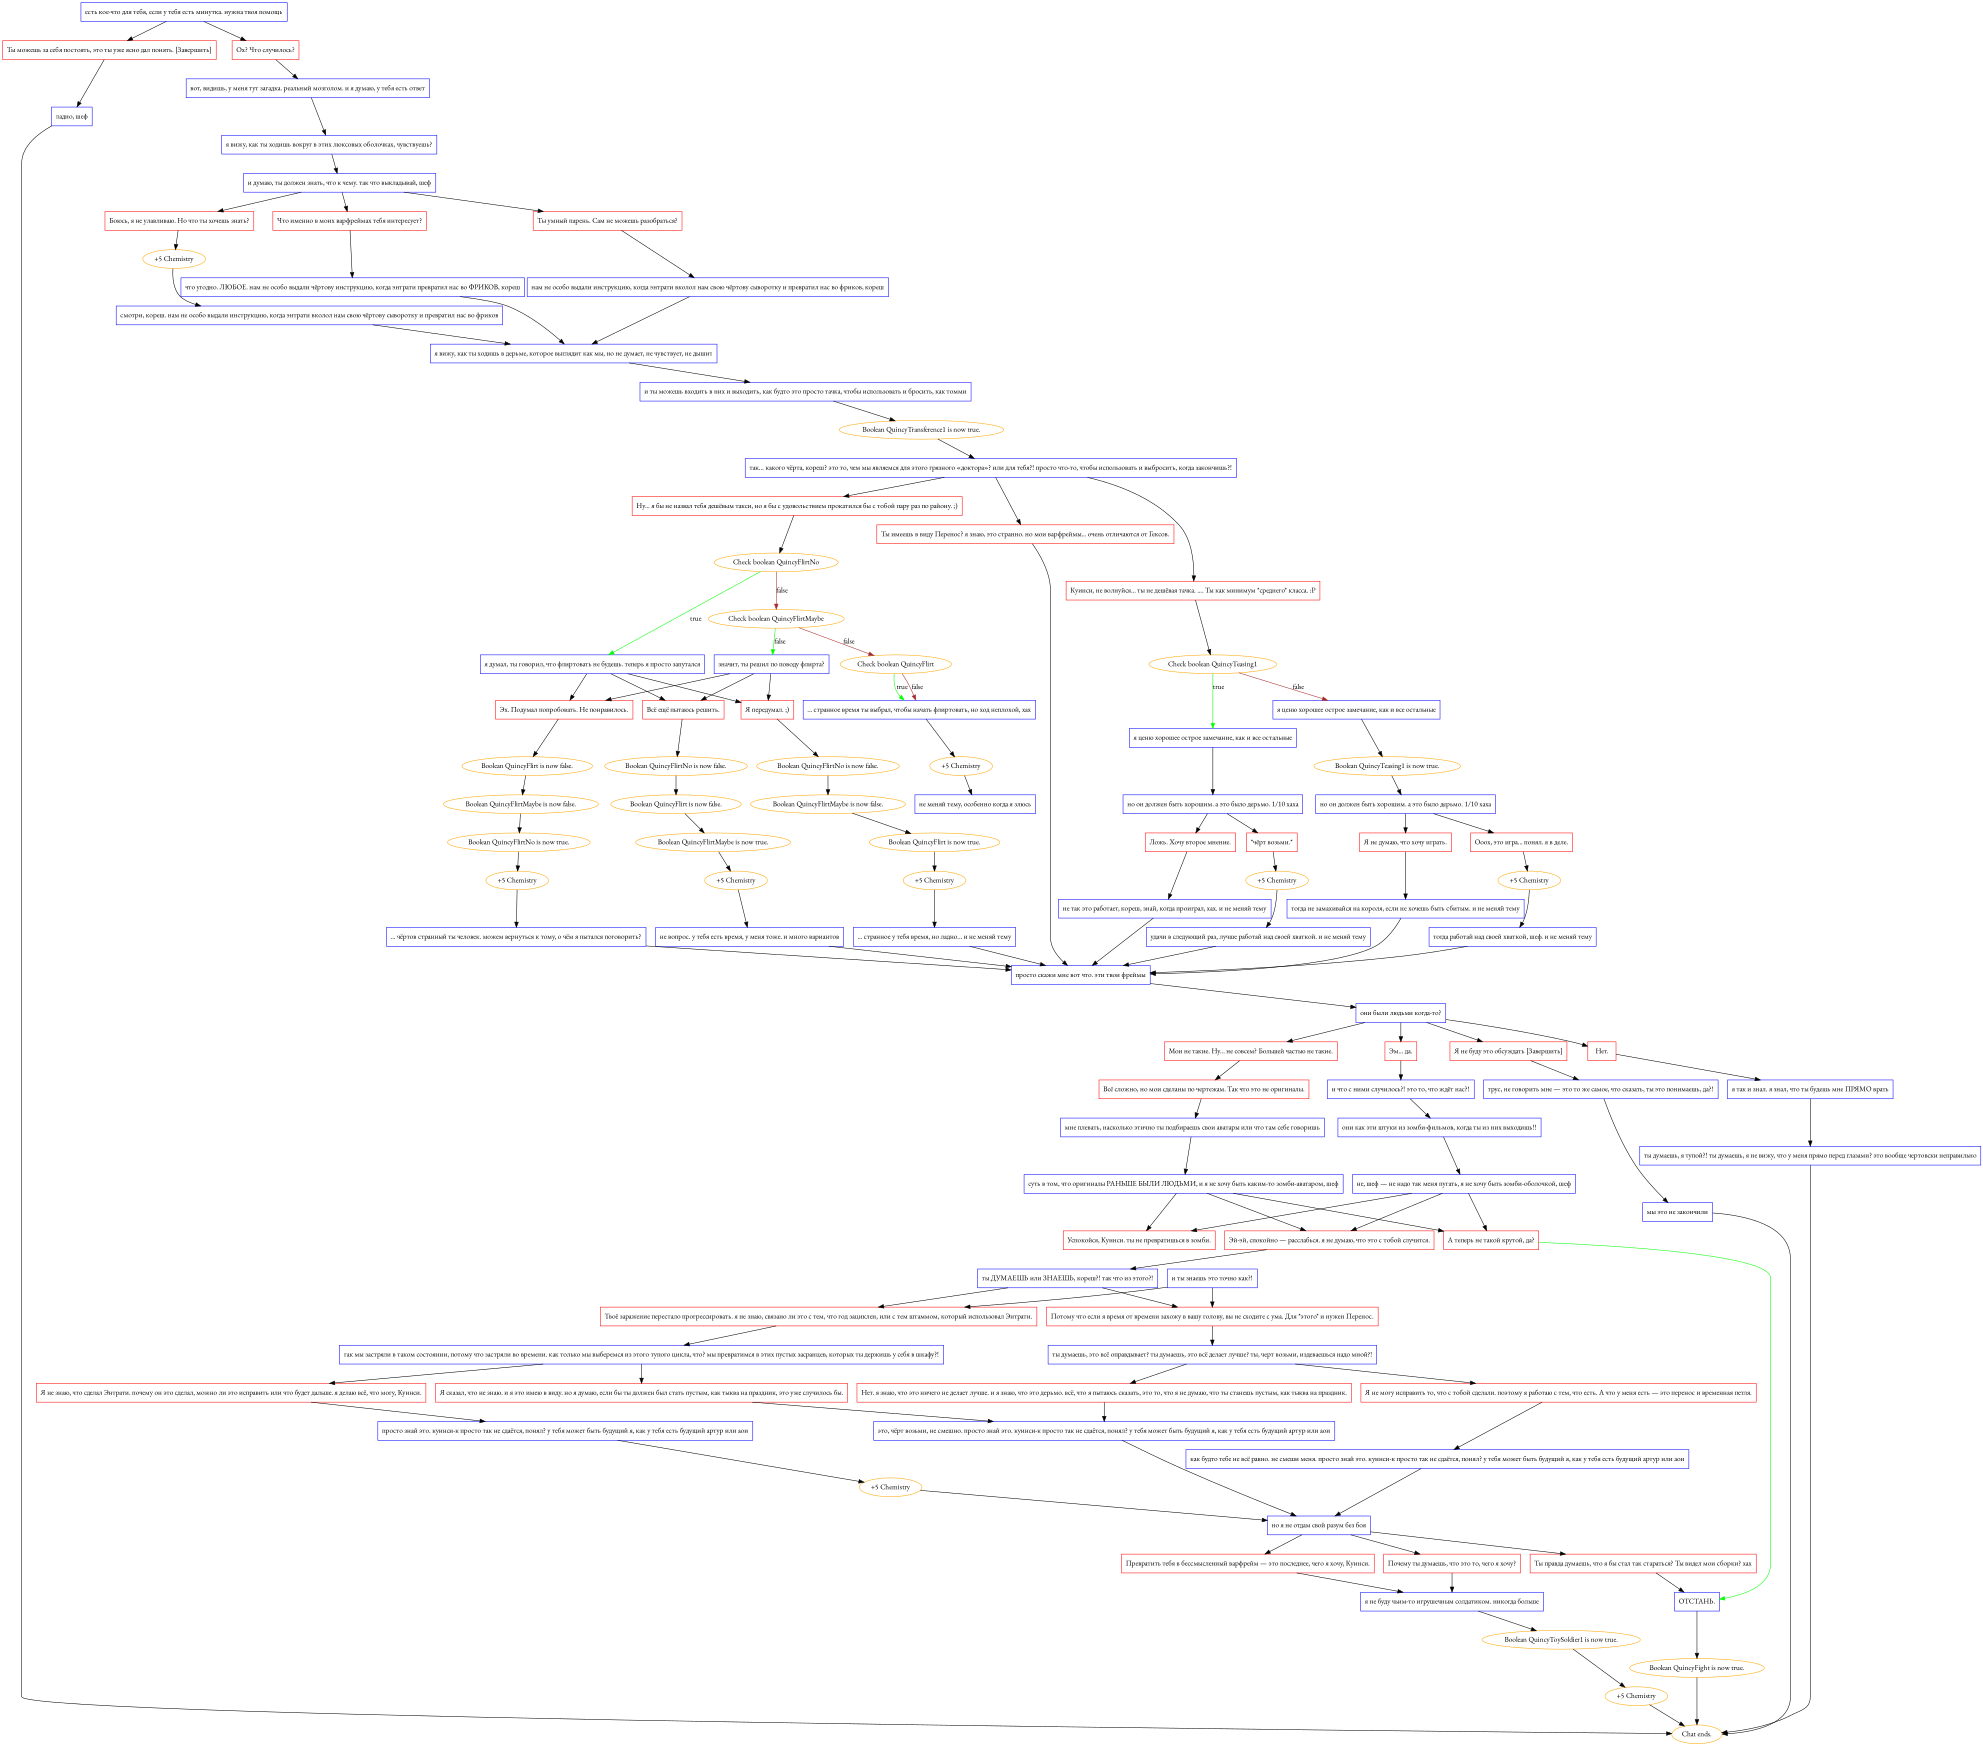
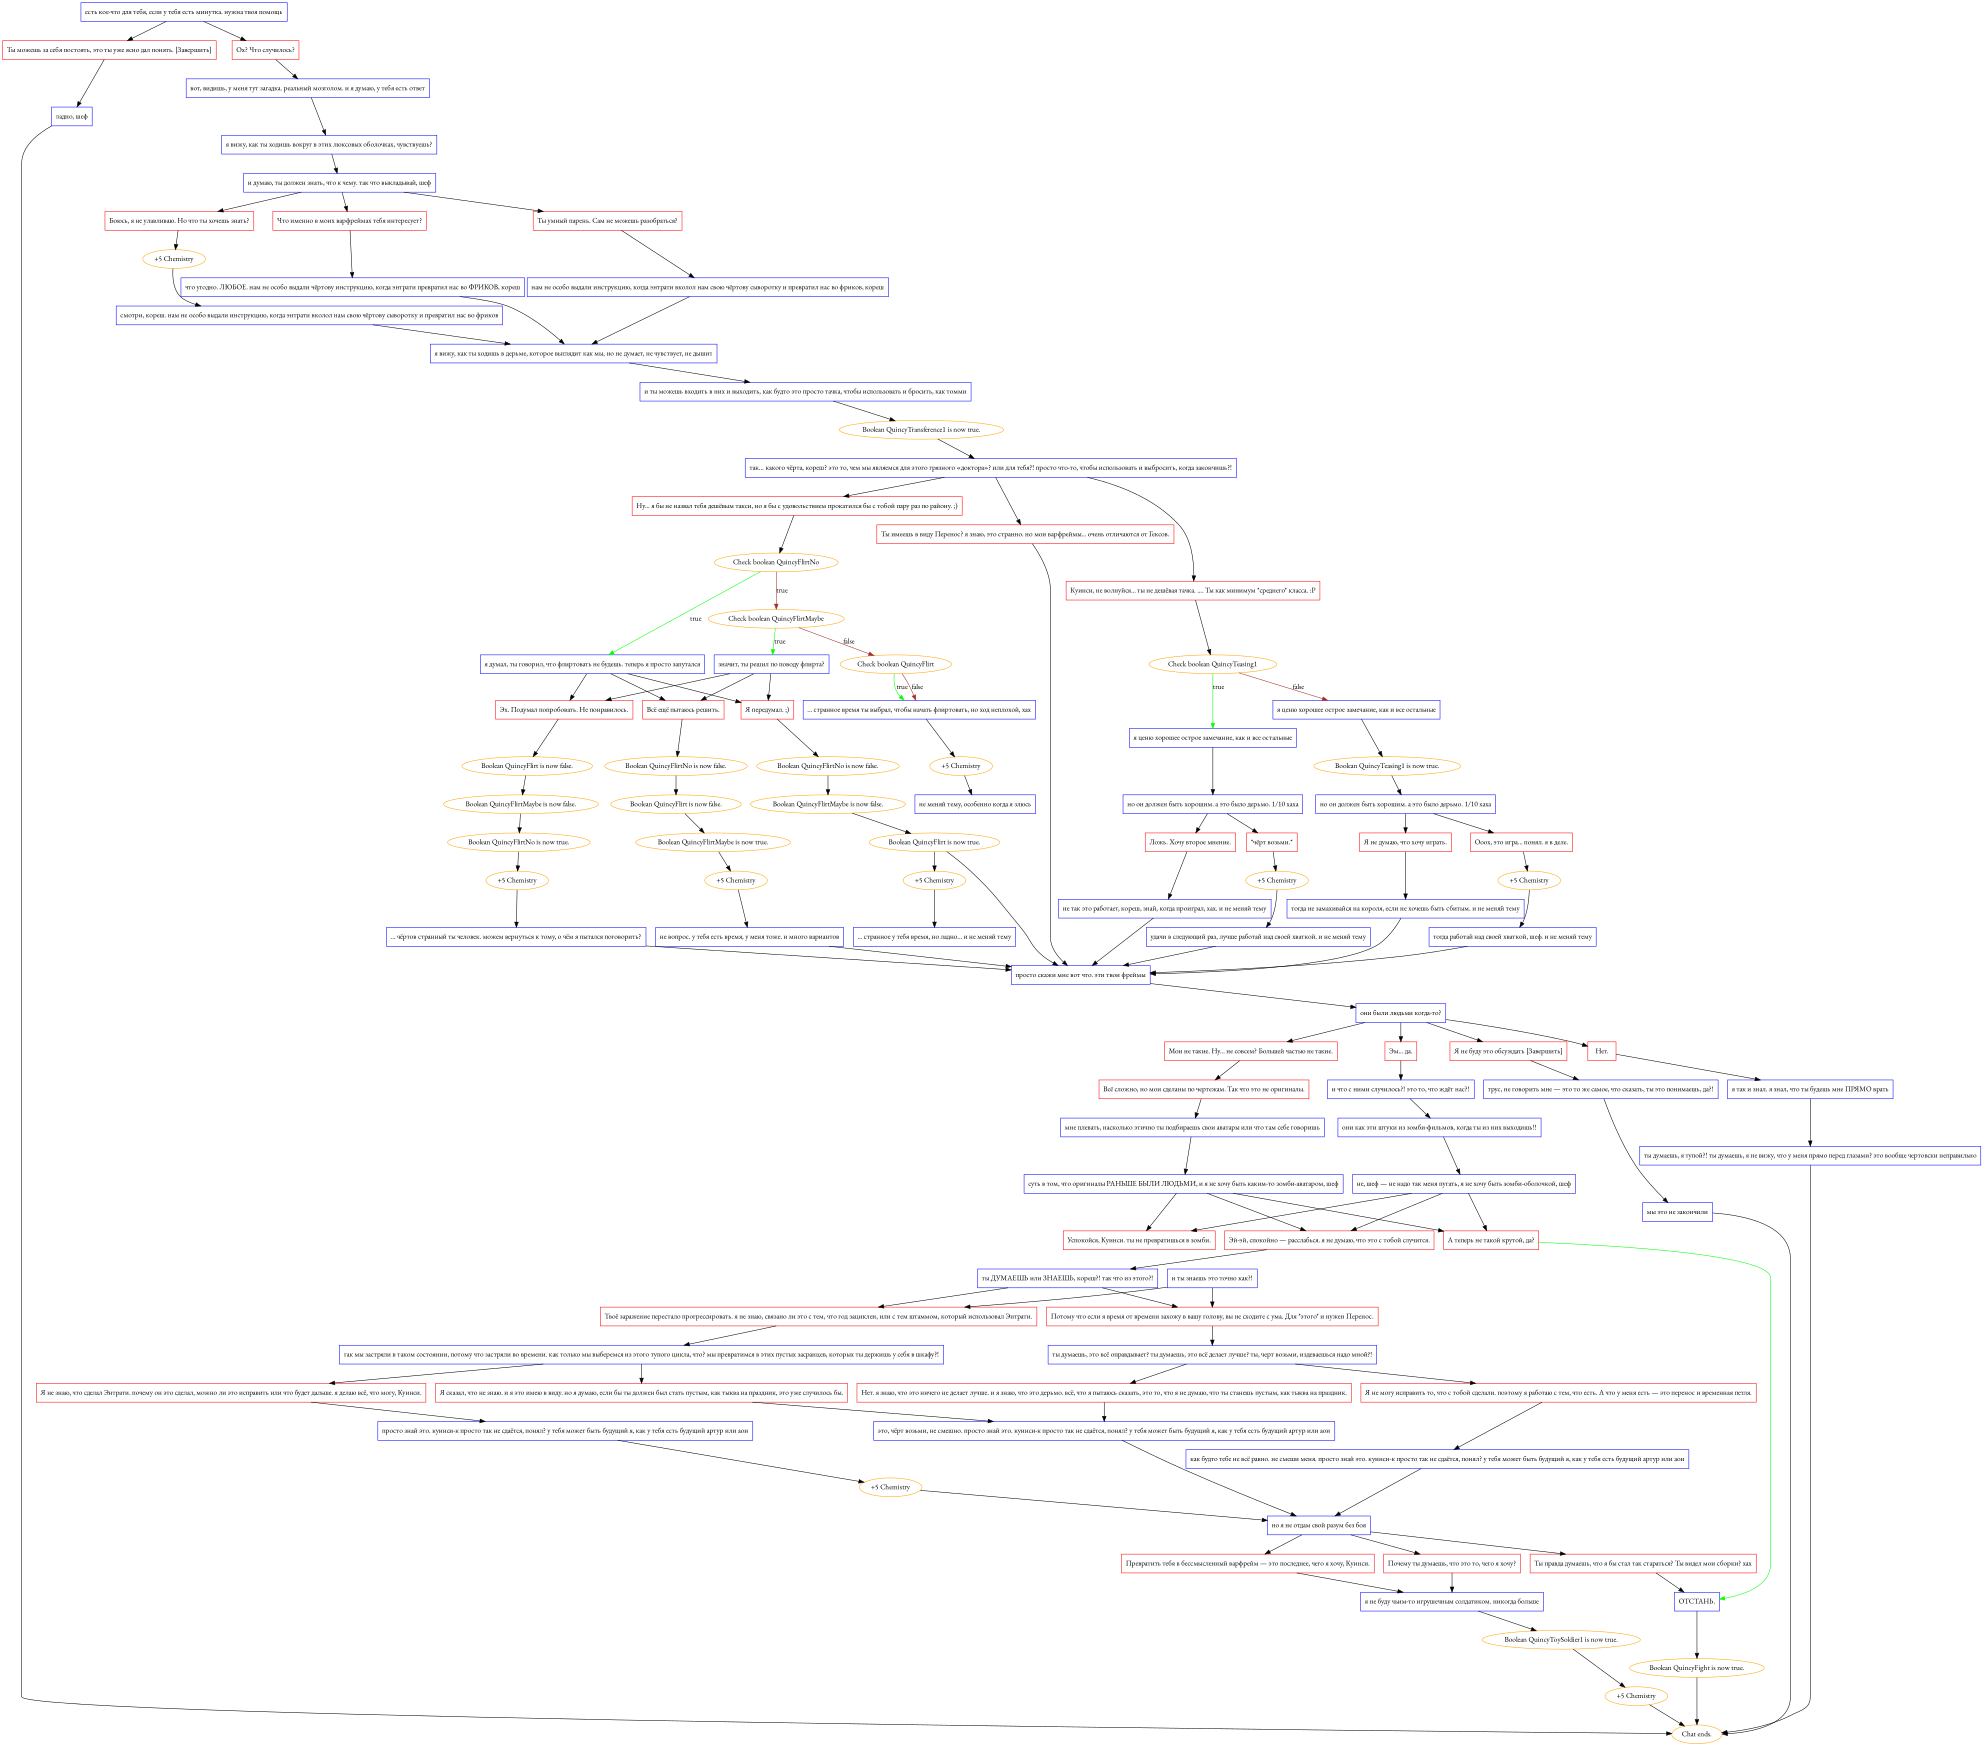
(782, 591) -> (782, 591)
(780, 642) -> (780, 642)
(1005, 955) -> (1003, 905)
